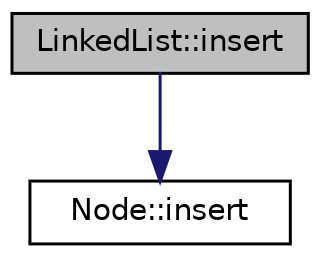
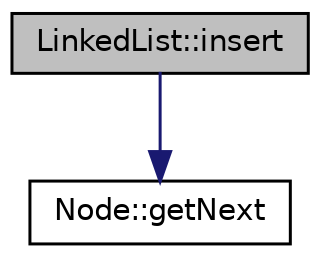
(160, 213) -> (160, 213)
